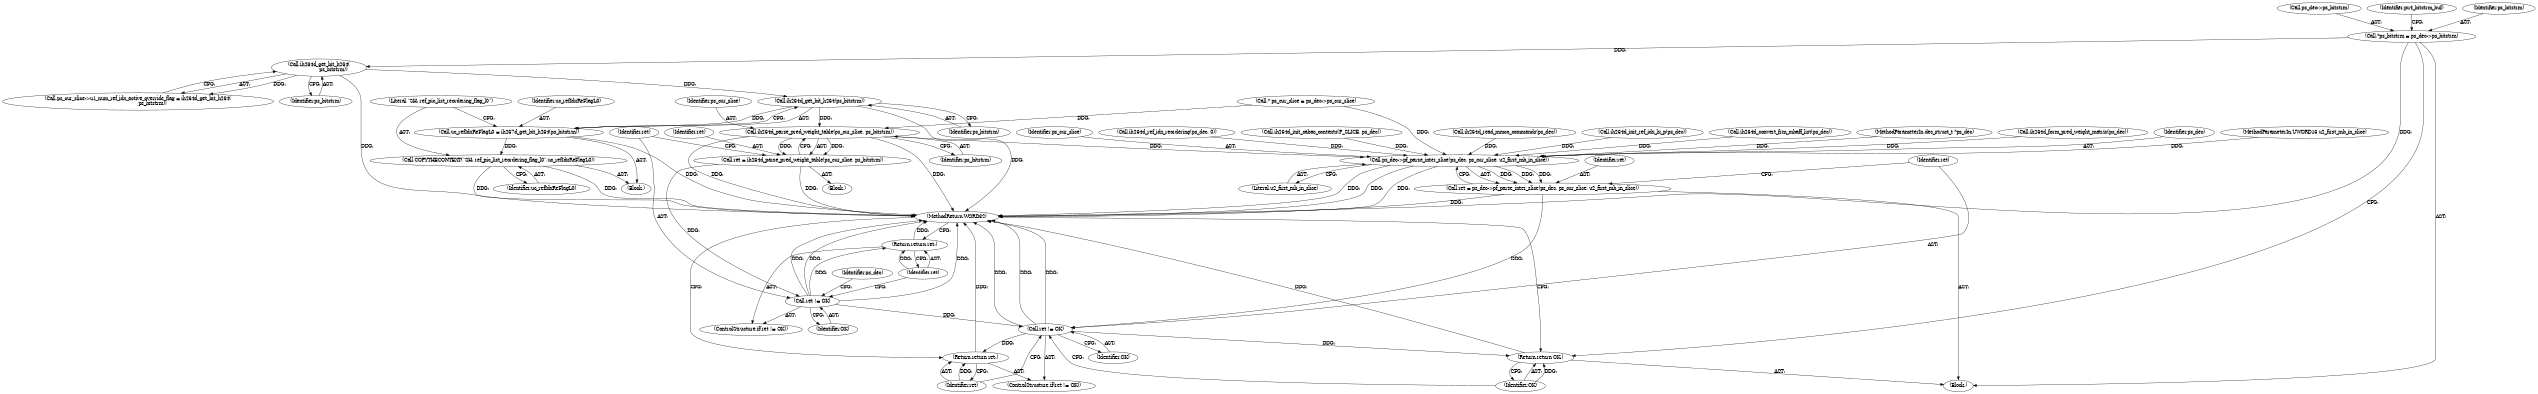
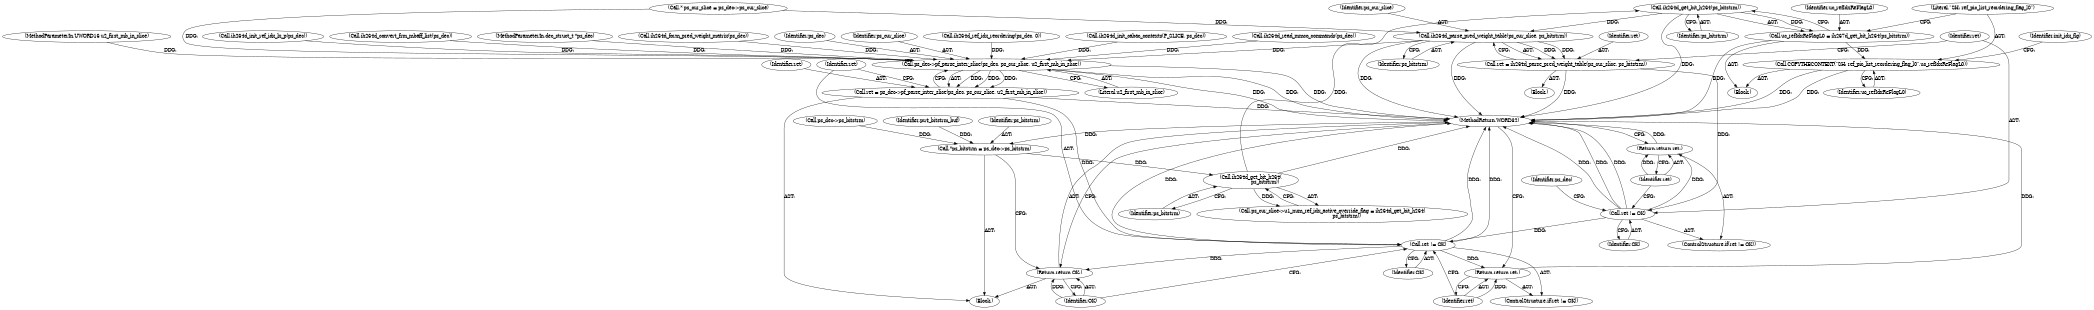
(2377, 22) -> (926, 135)
(2418, 22) -> (966, 135)
none -> (2055, 37)
(1683, 195) -> (1230, 126)
(1302, 287) -> (1075, 197)
